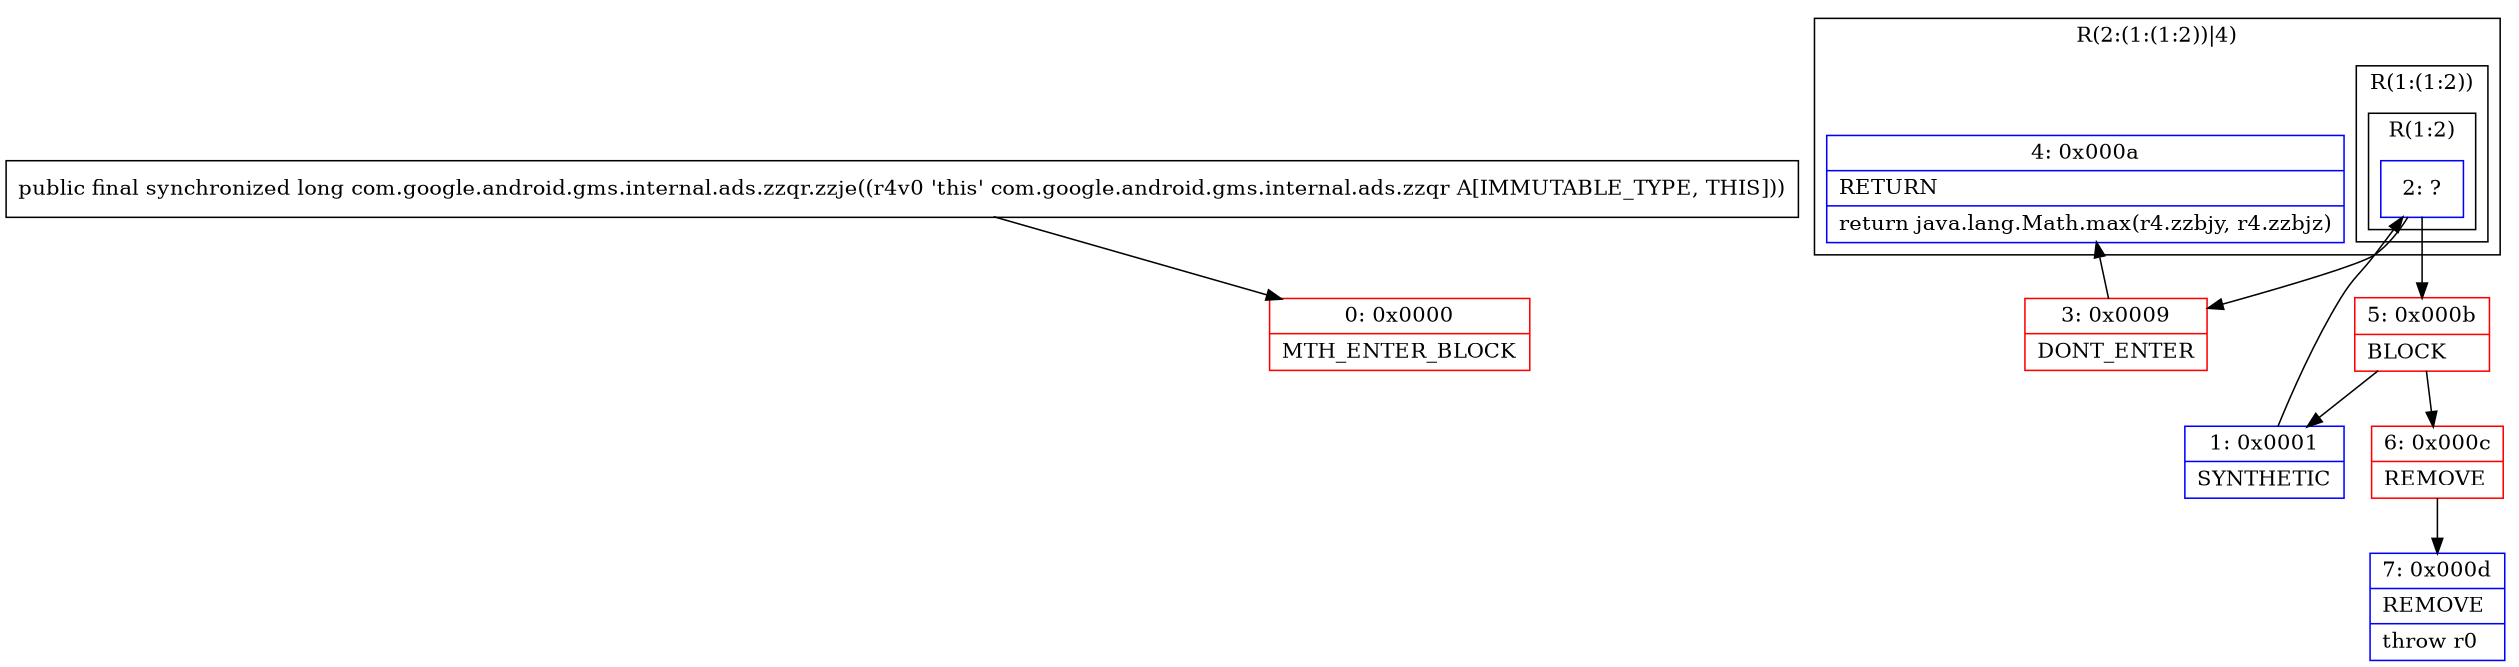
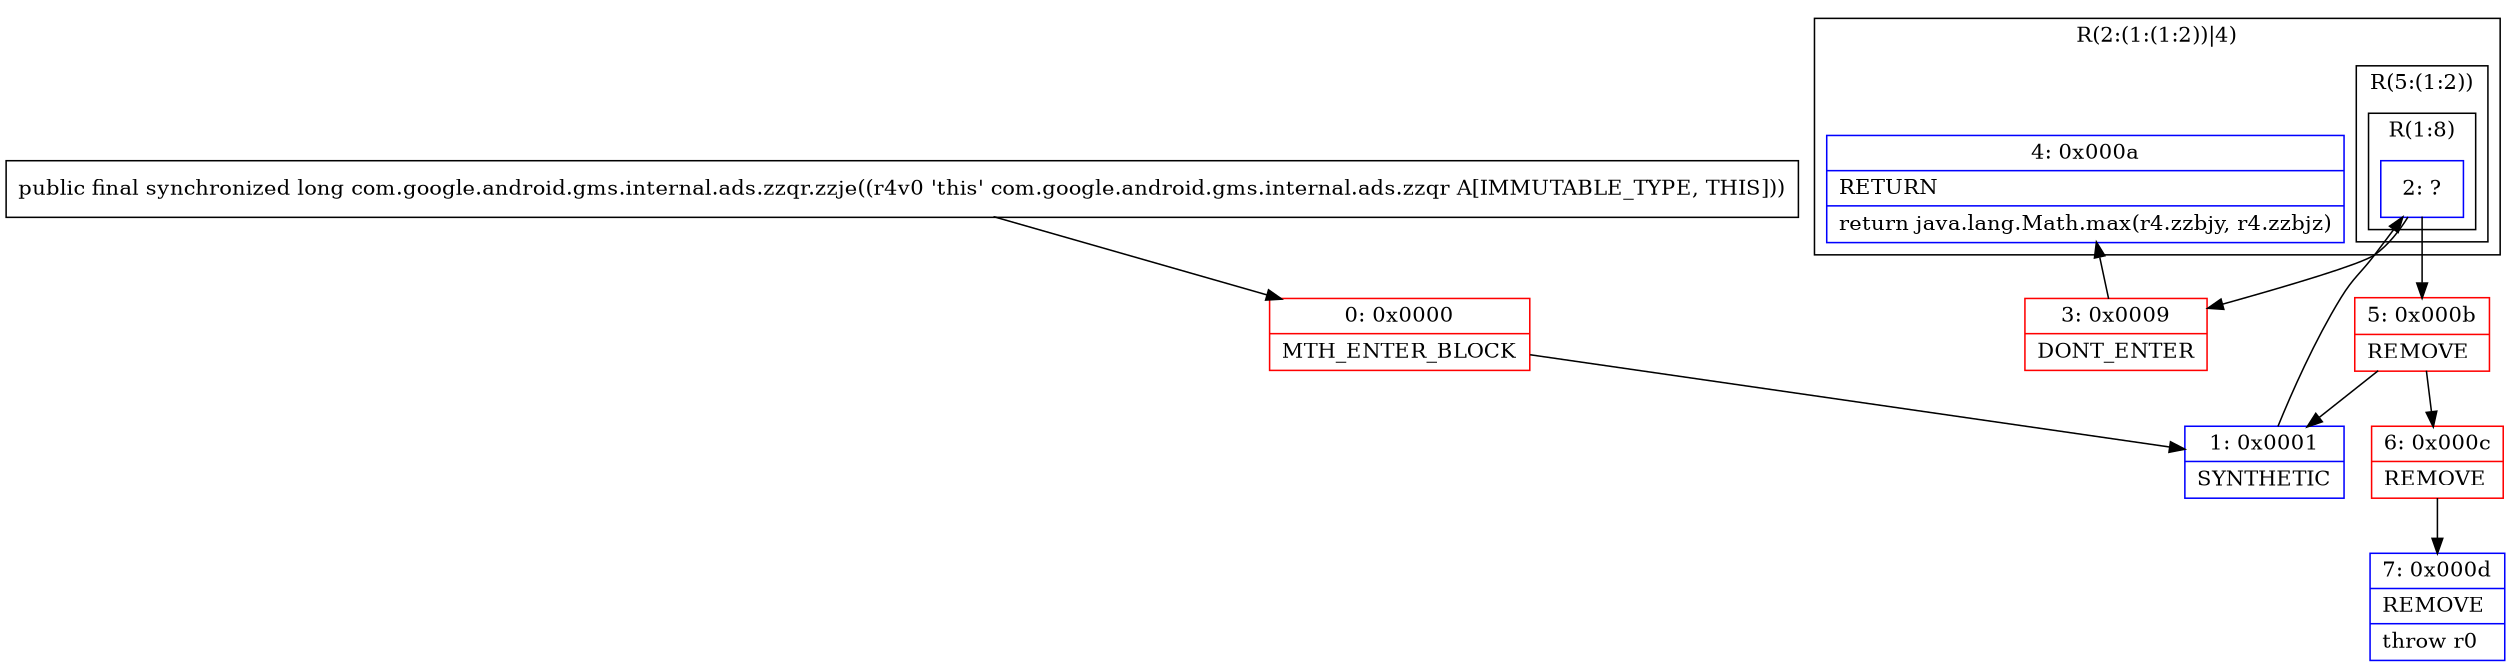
(2422, 83) -> (2422, 83)
(2422, 131) -> (2422, 131)
(2407, 352) -> (2418, 352)
none -> (1850, 401)
